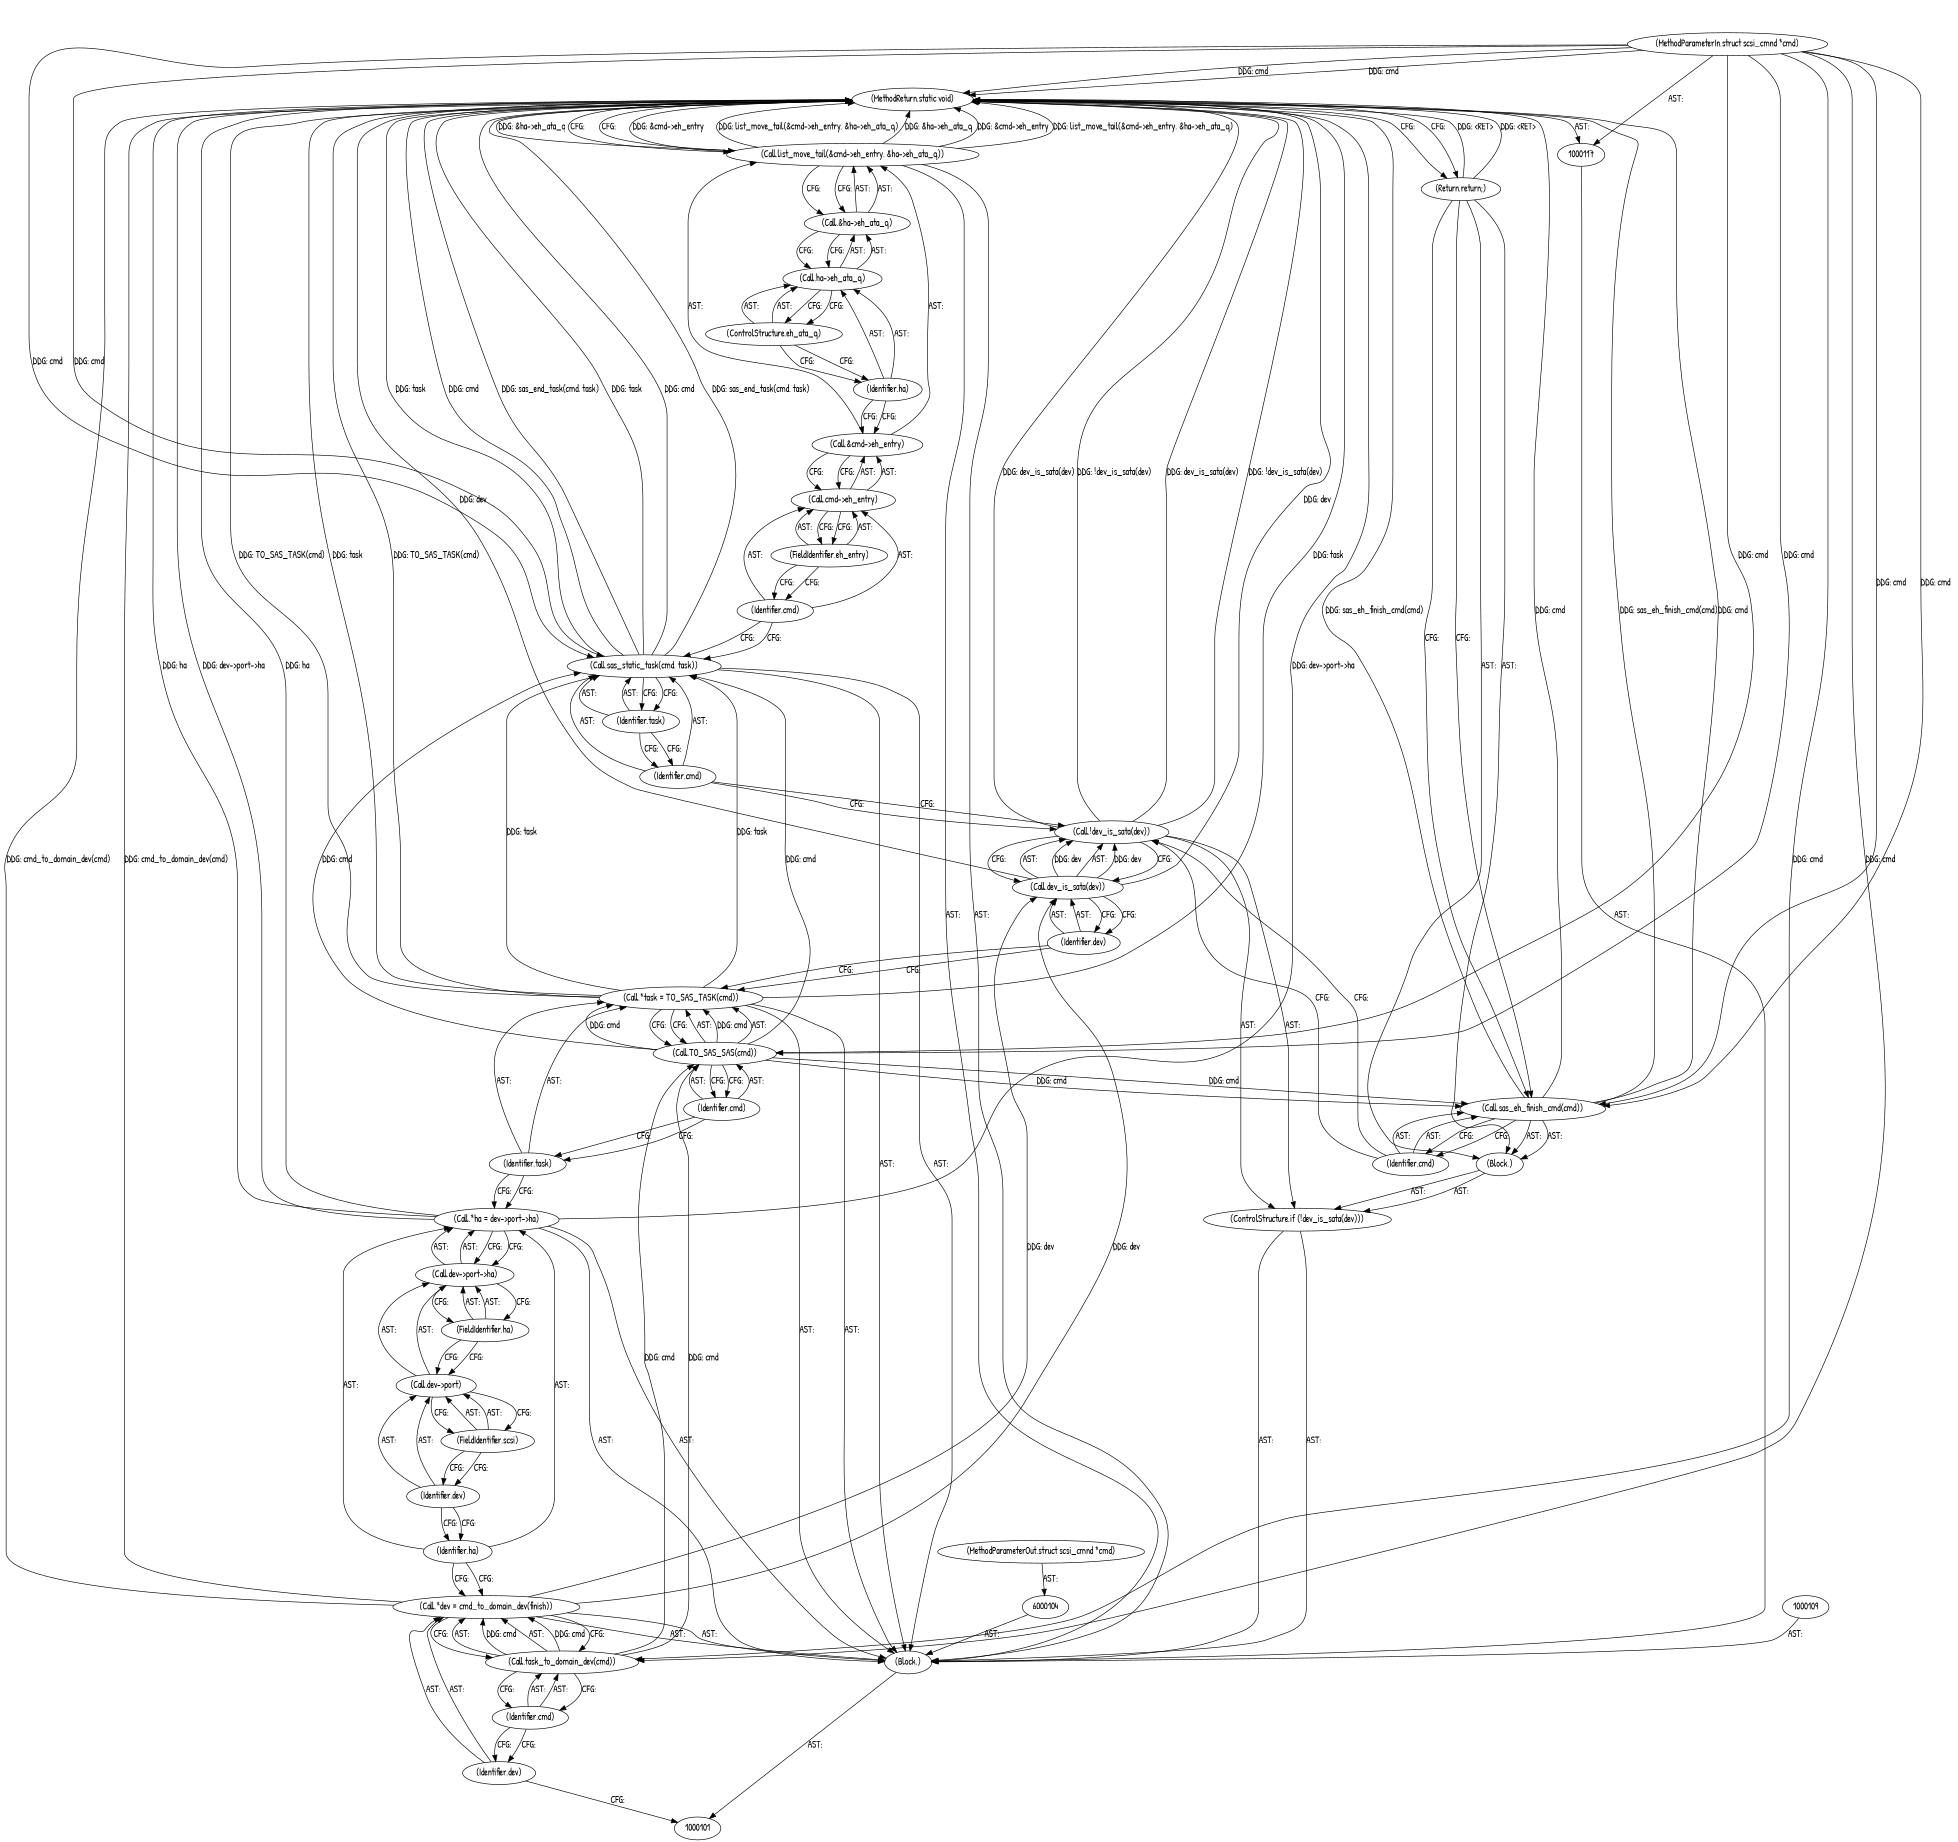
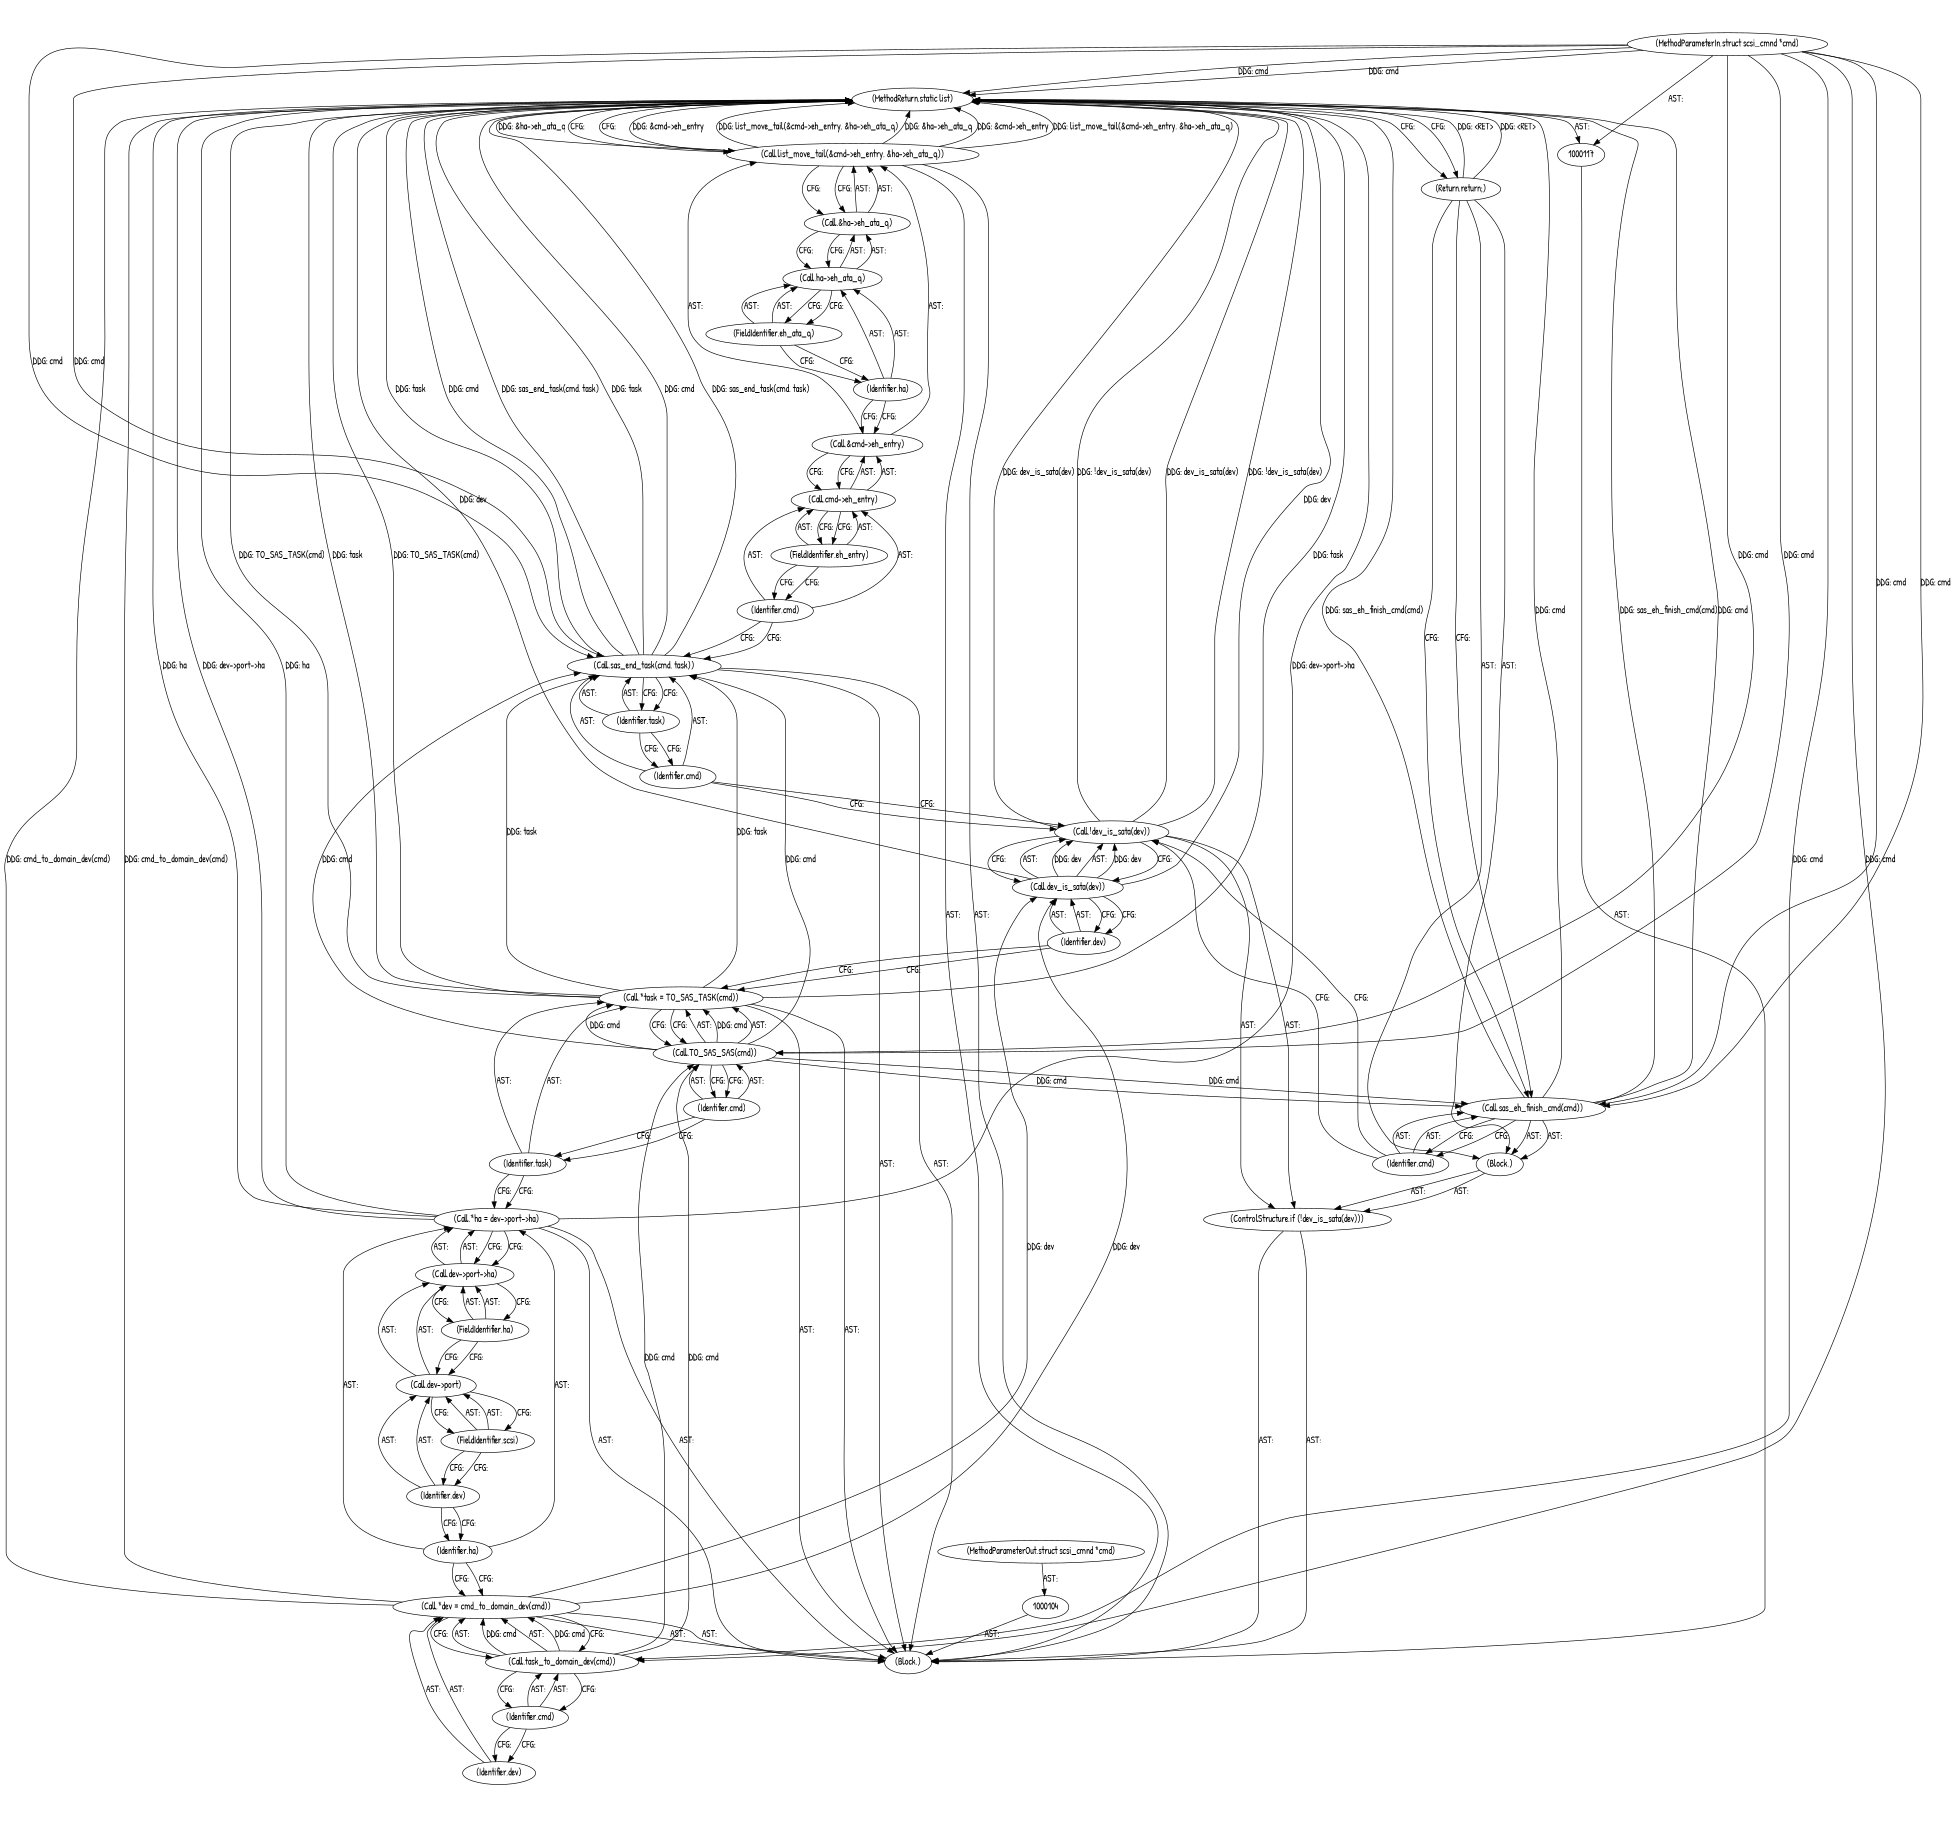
(913, 99) -> (913, 99)
(774, 334) -> (774, 334)
(644, 666) -> (644, 666)
(486, 1607) -> (486, 1607)
(1046, 1607) -> (1046, 1607)
(1806, 1607) -> none
(698, 1828) -> none
